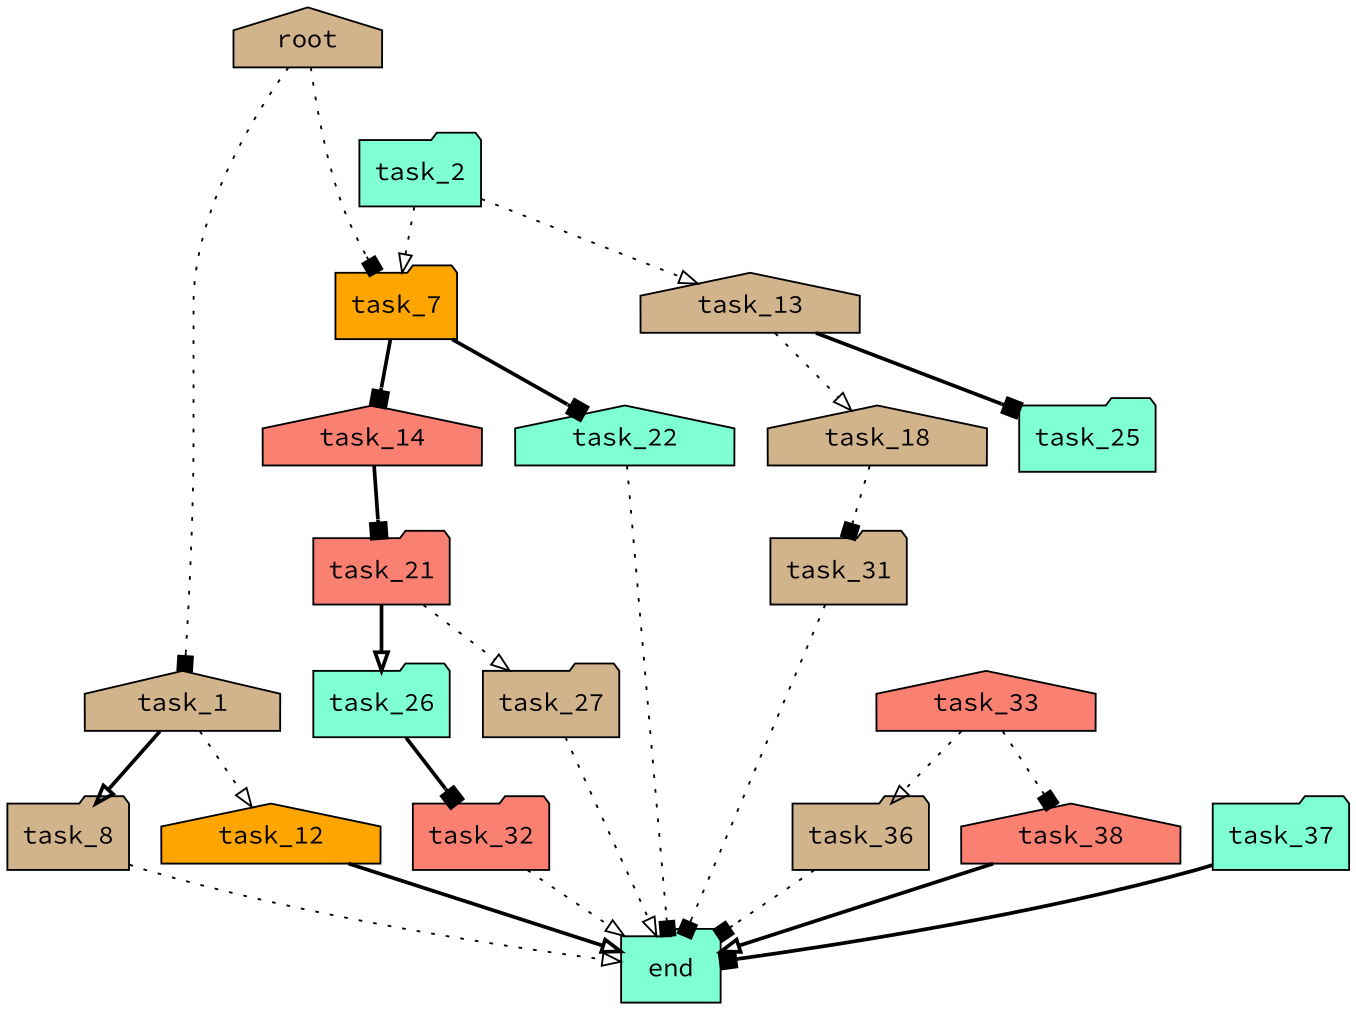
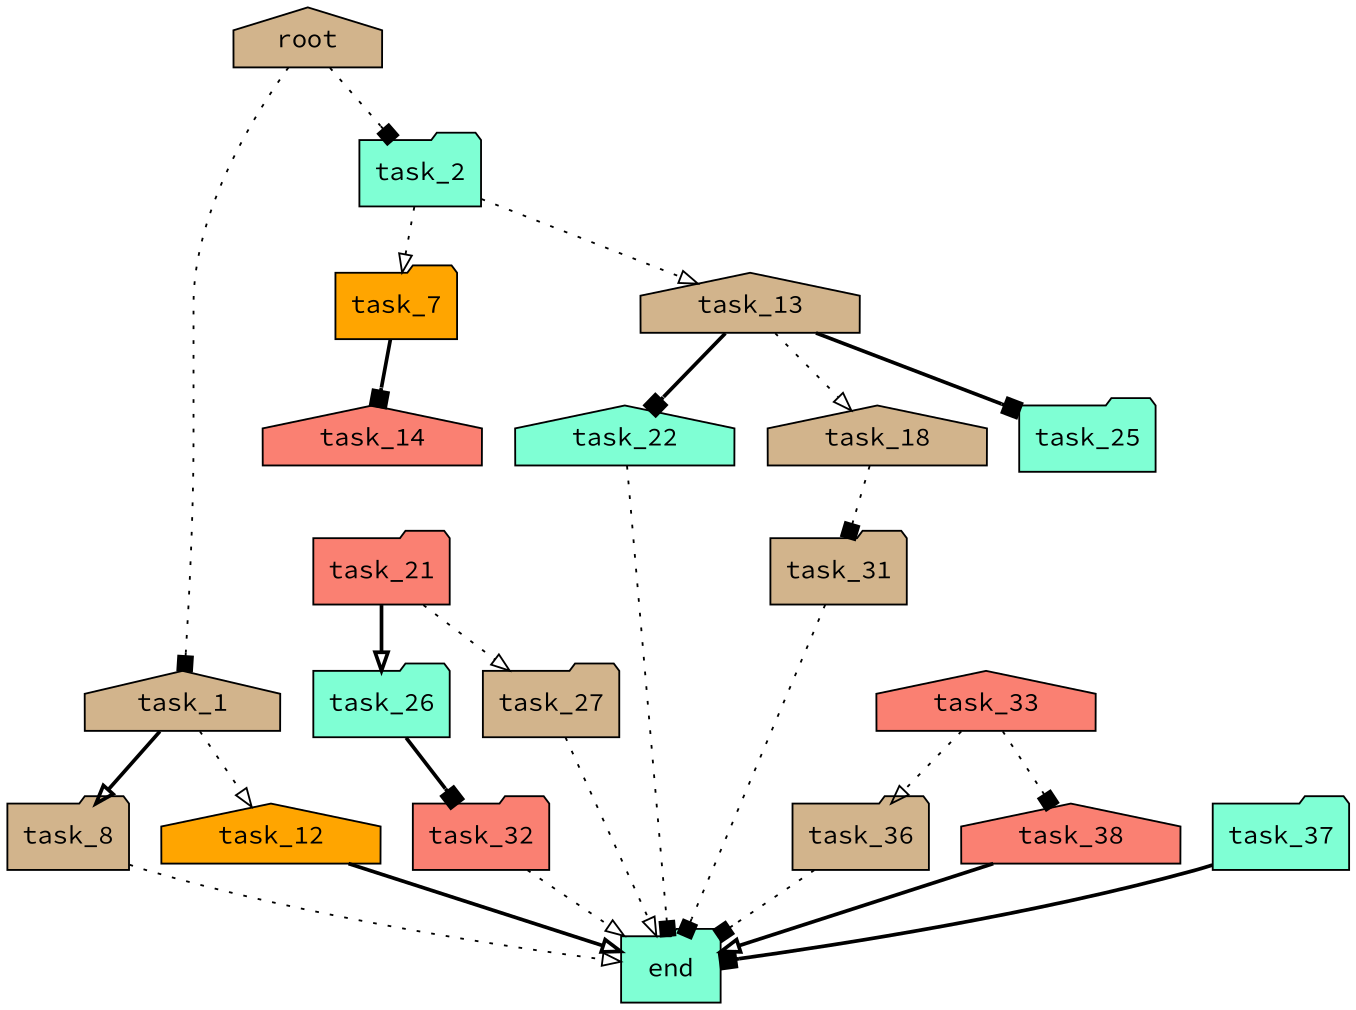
(330, 165) -> (355, 97)
(510, 372) -> (694, 365)
(376, 493) -> none
